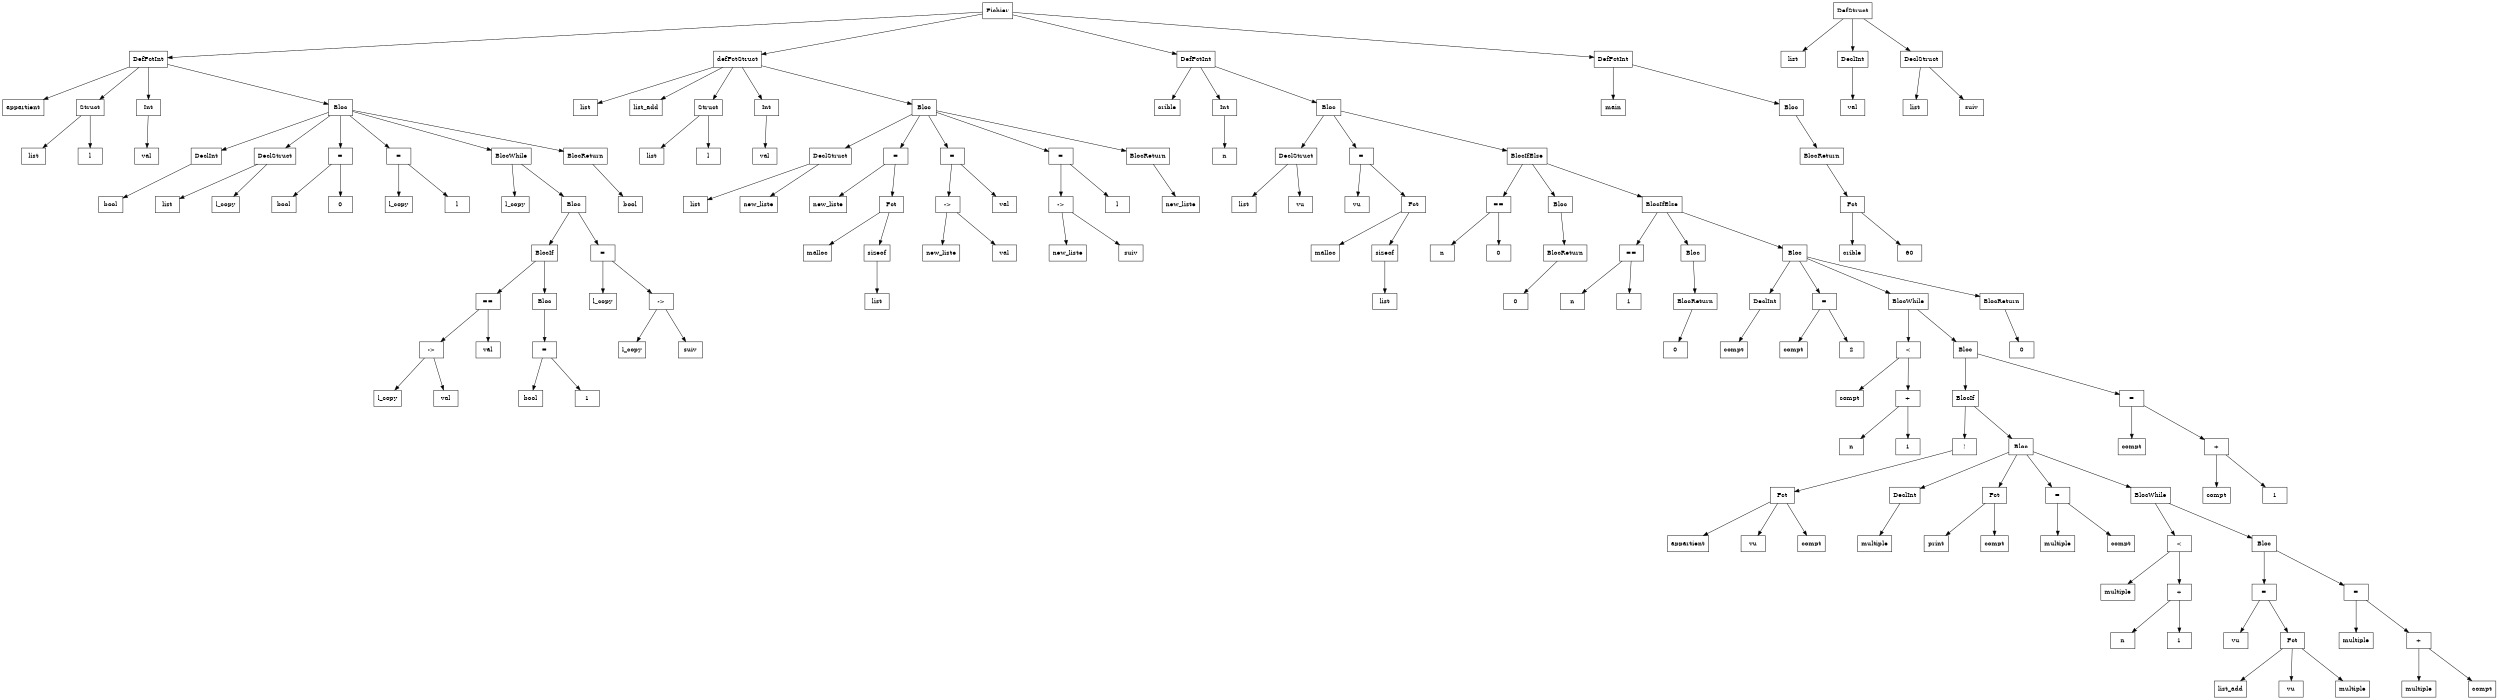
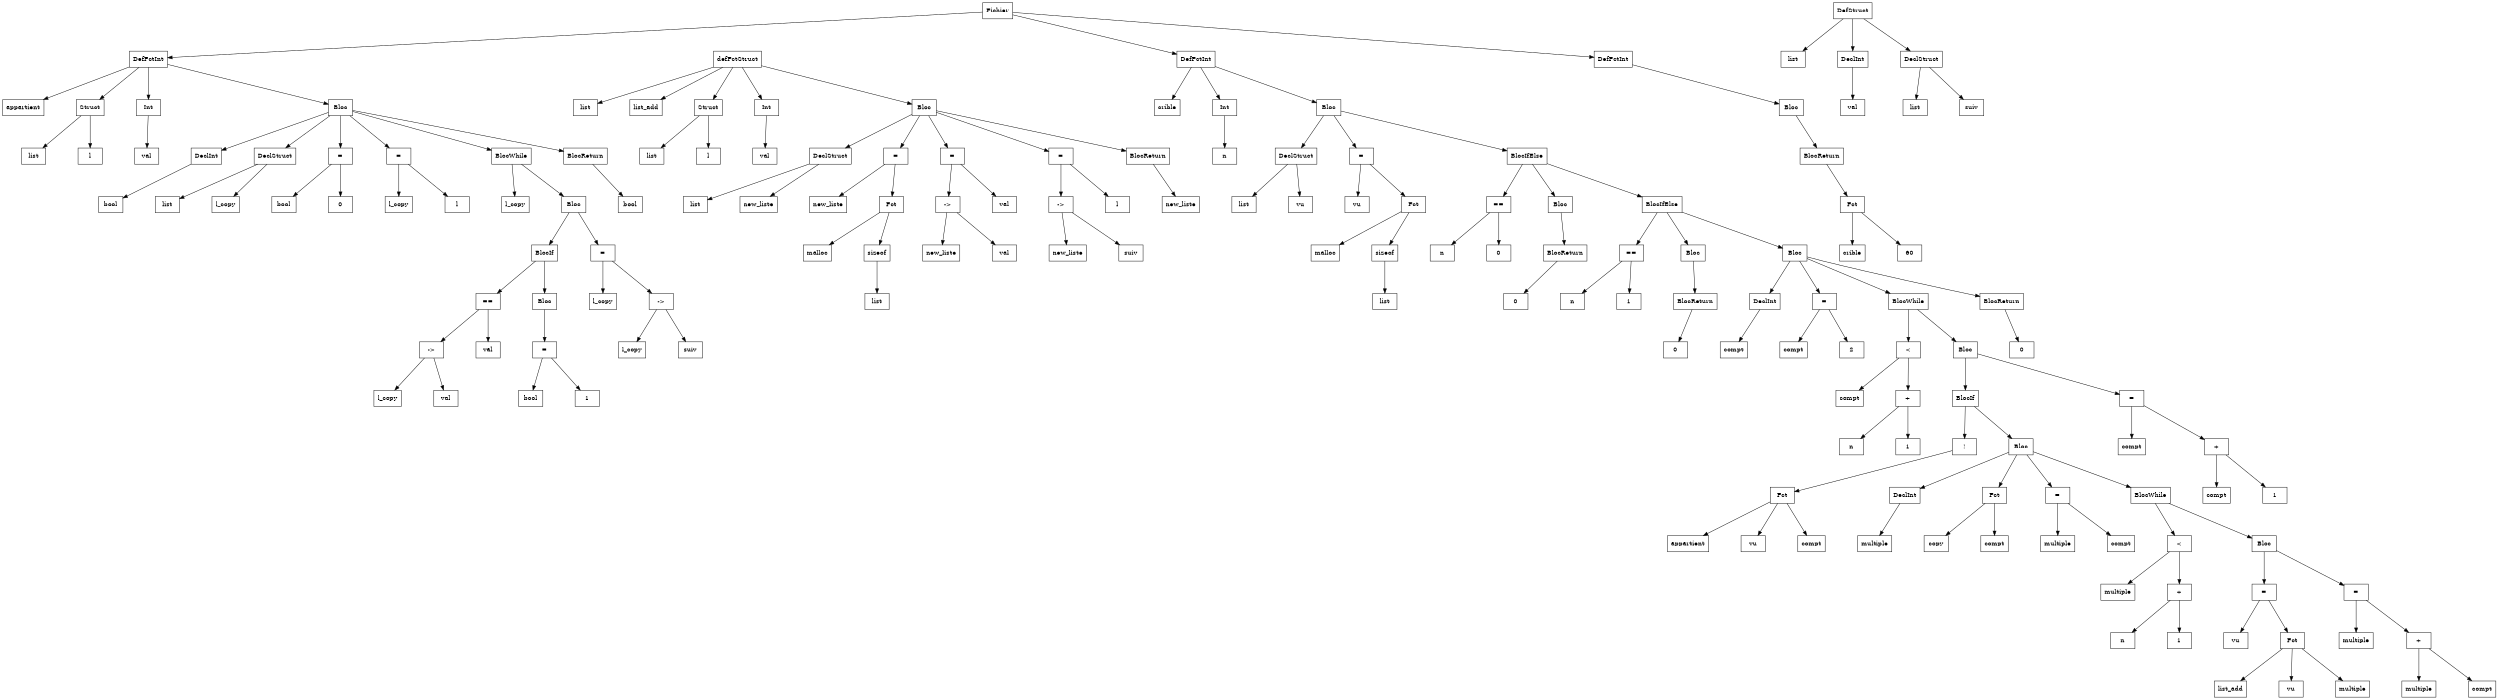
(874, 34) -> none
(1613, 108) -> none
(1936, 544) -> (1936, 544)
